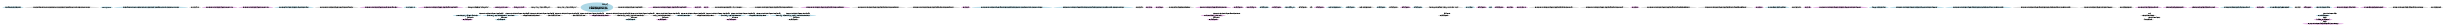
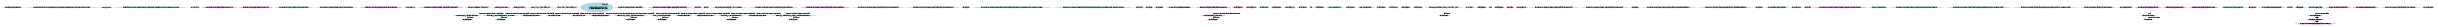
(2237, 7) -> (2233, 7)
